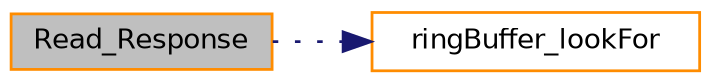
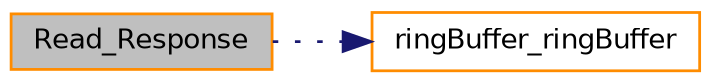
(536, 42) -> (536, 42)
